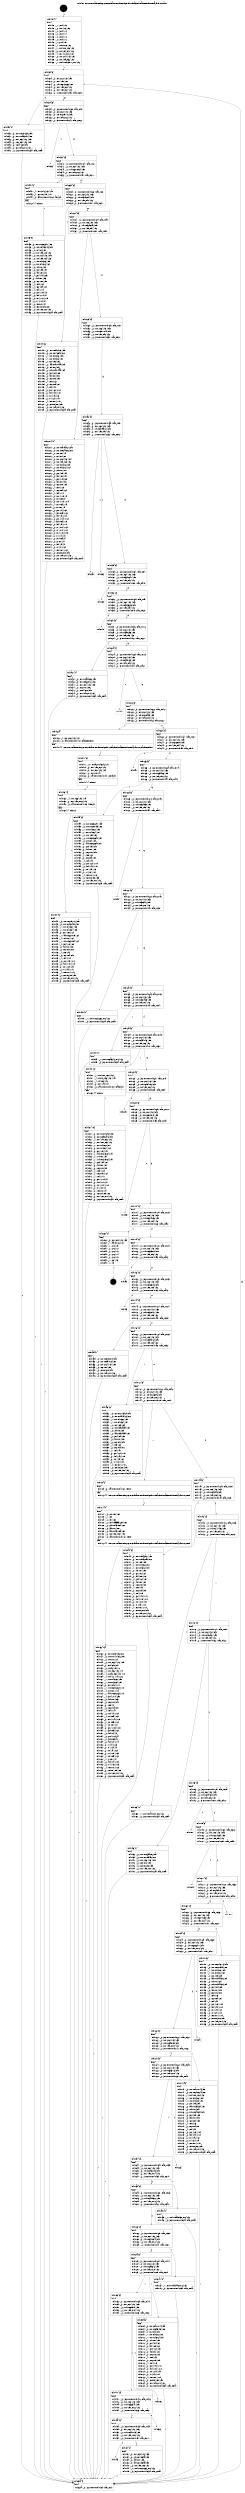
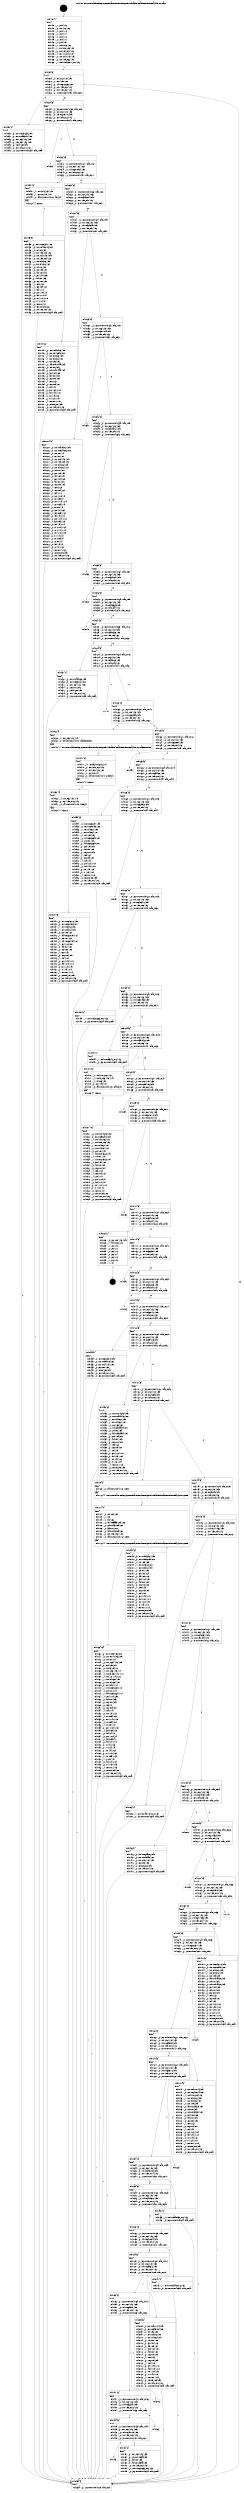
(93, 504) -> (93, 381)
